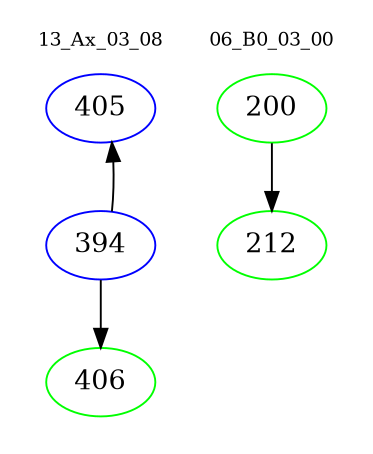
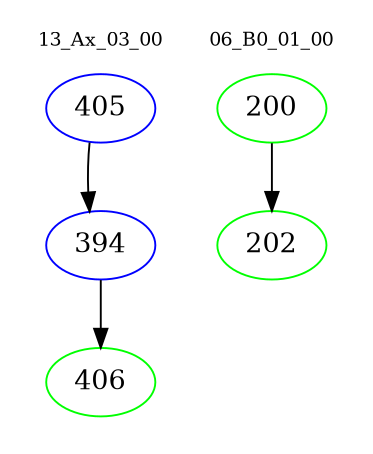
(101, 41) -> (101, 41)
(272, 41) -> (272, 41)
(113, 187) -> (88, 167)
(272, 245) -> (272, 245)
